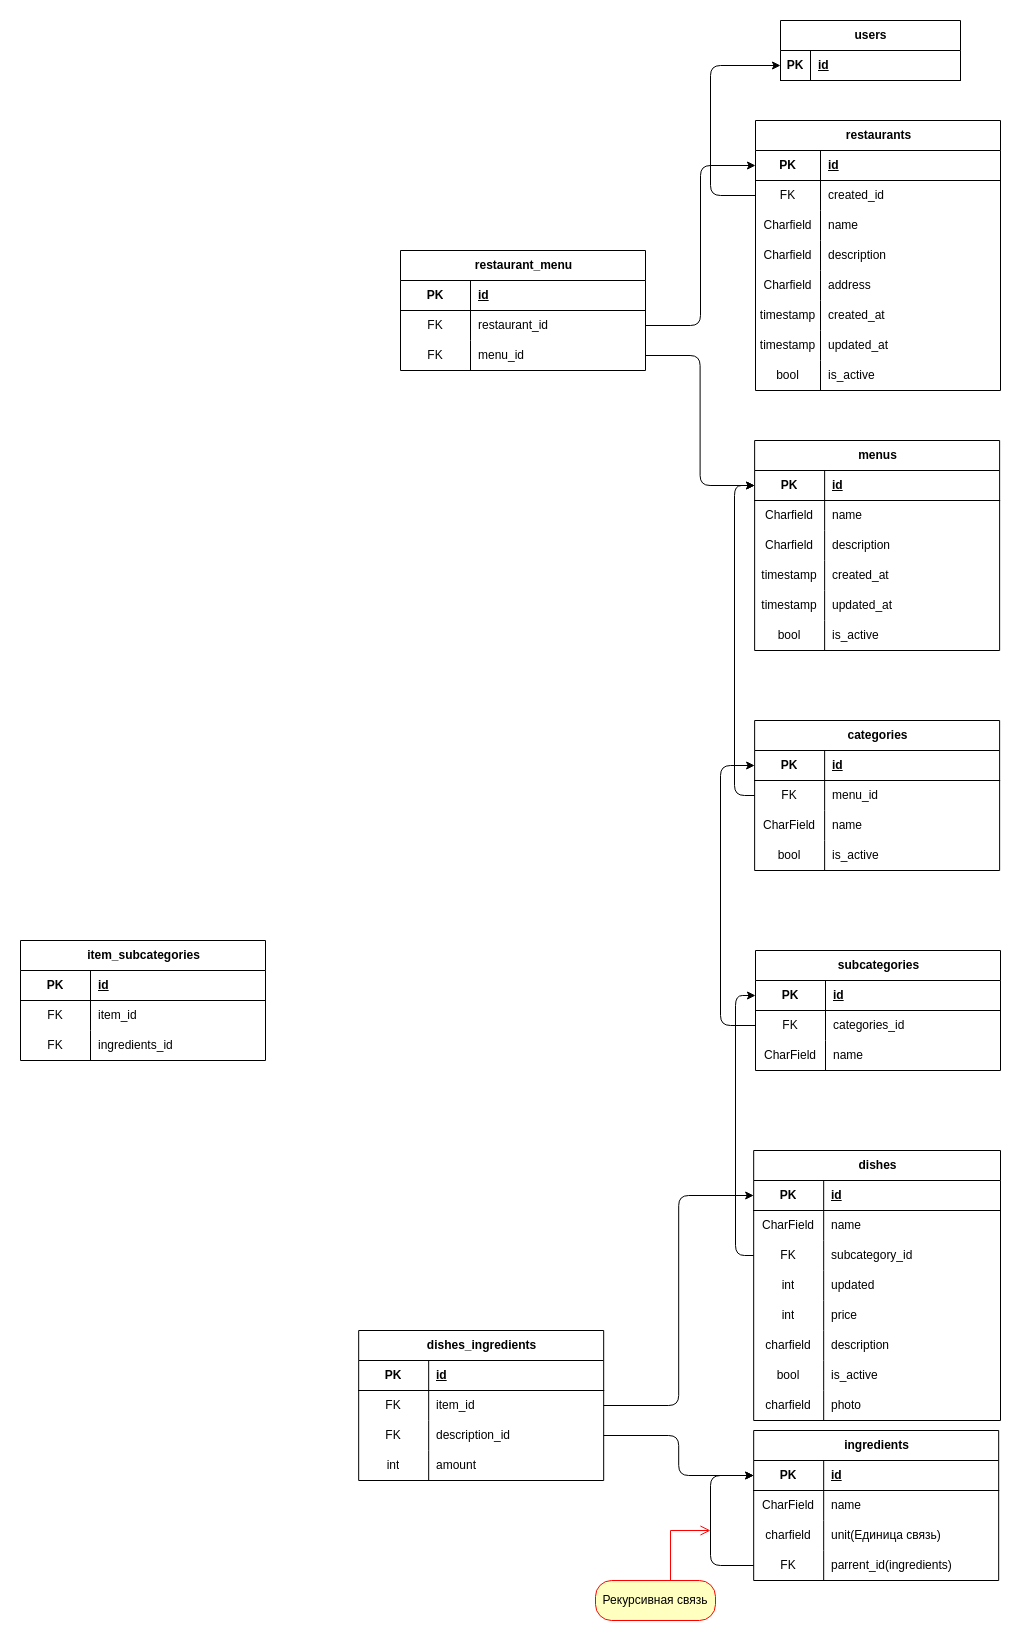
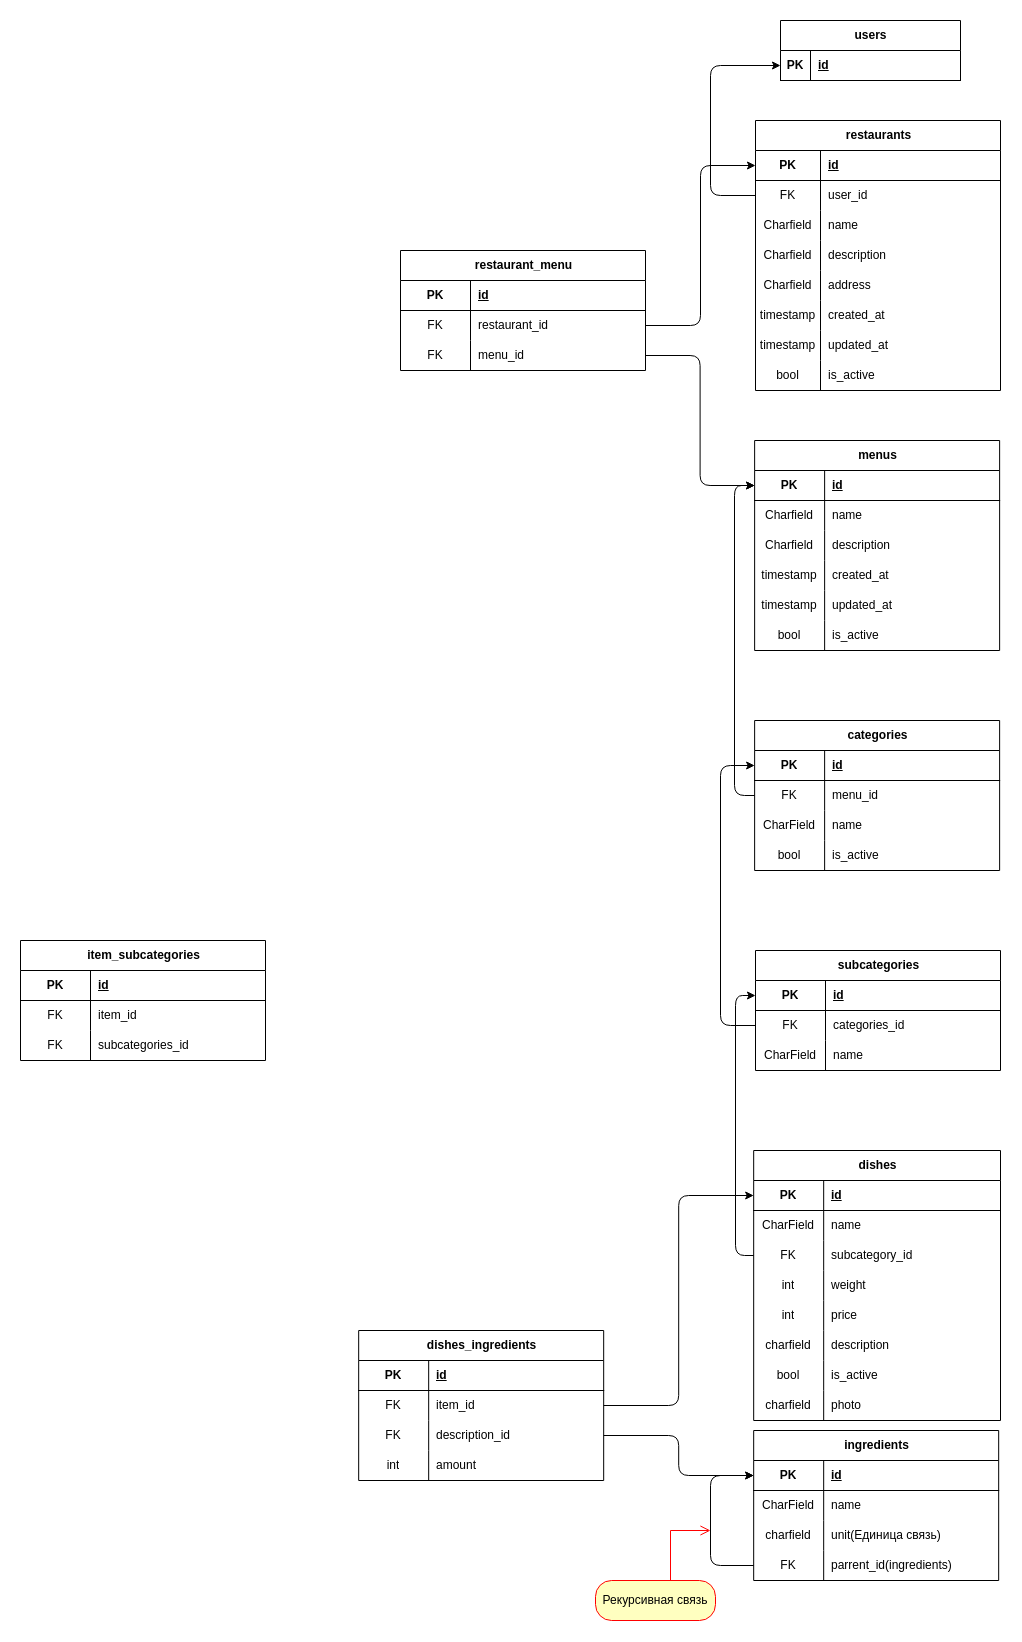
(861, 196) -> (850, 196)
(141, 1046) -> (149, 1046)
(855, 1286) -> (850, 1286)
